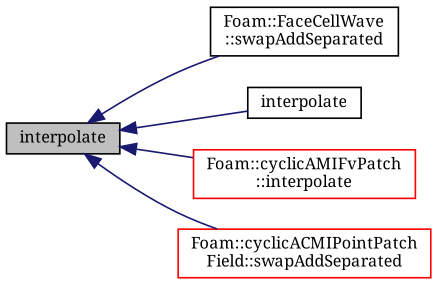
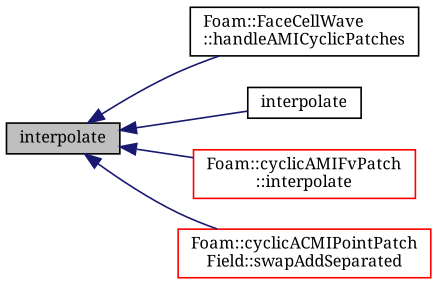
(304, 32) -> (304, 32)
